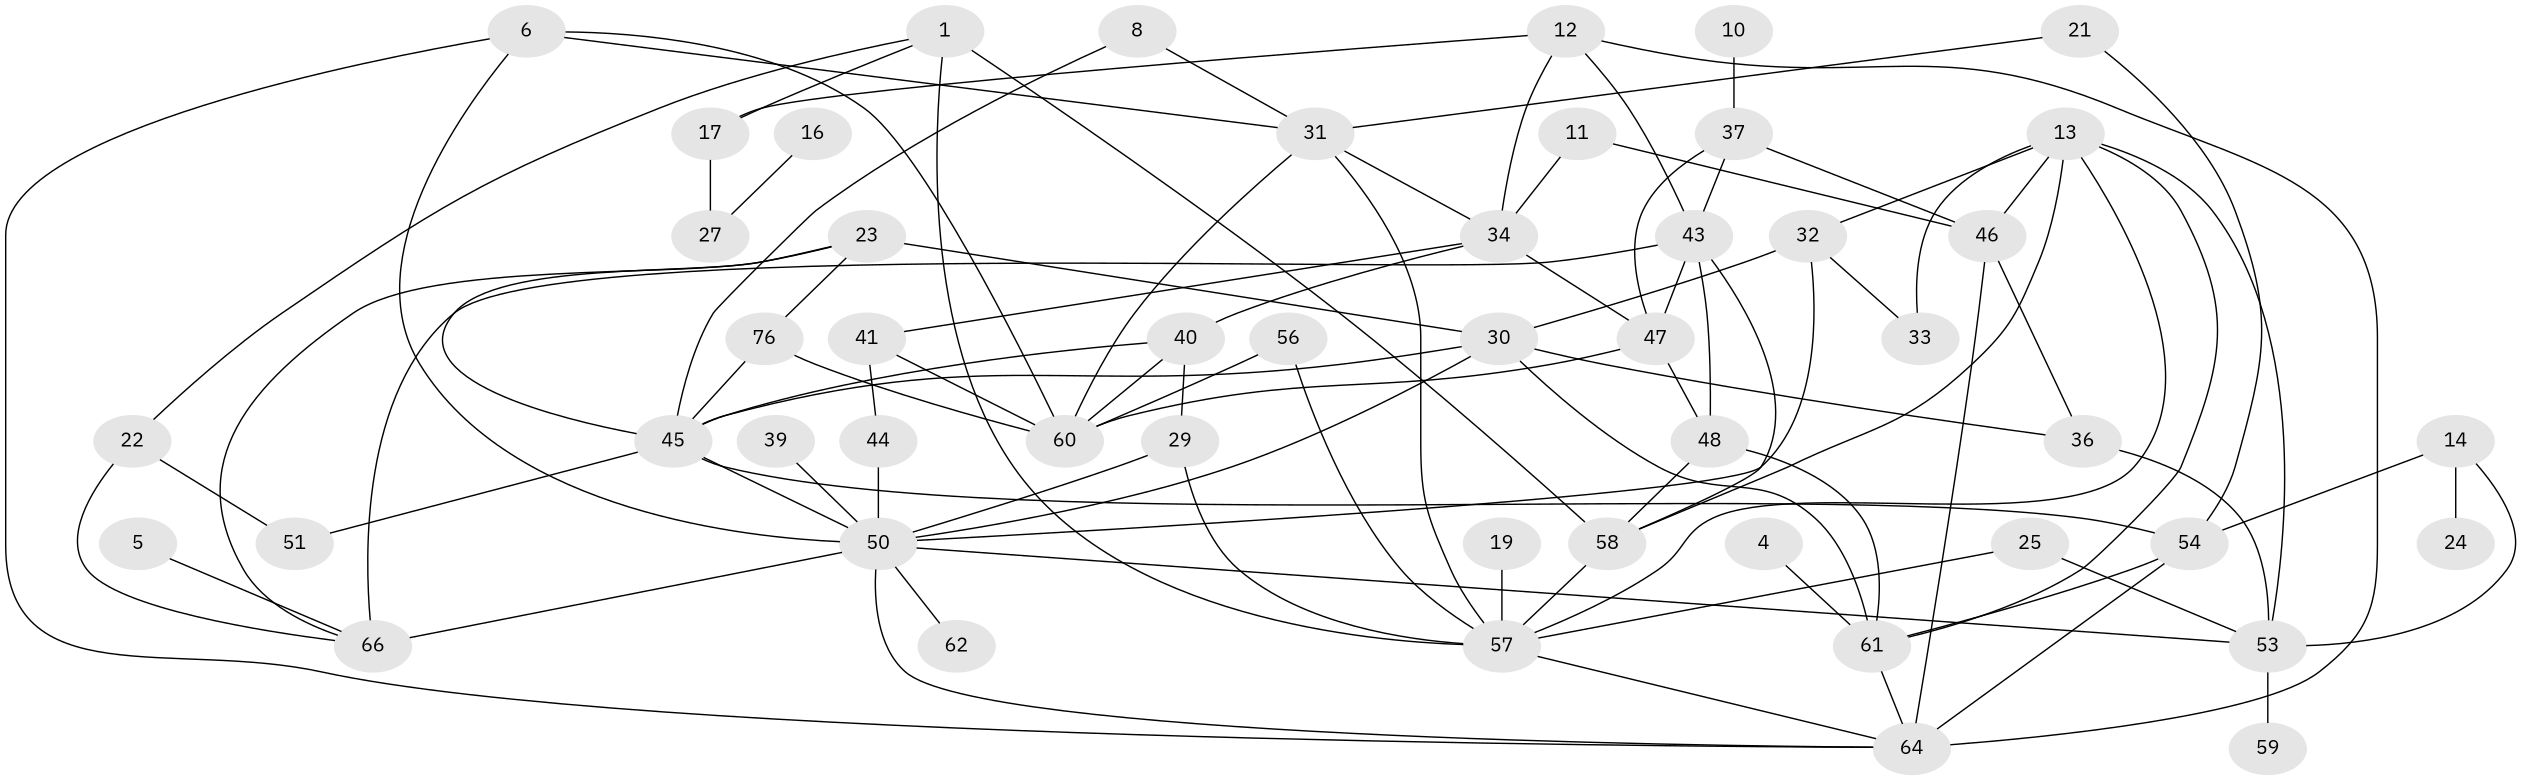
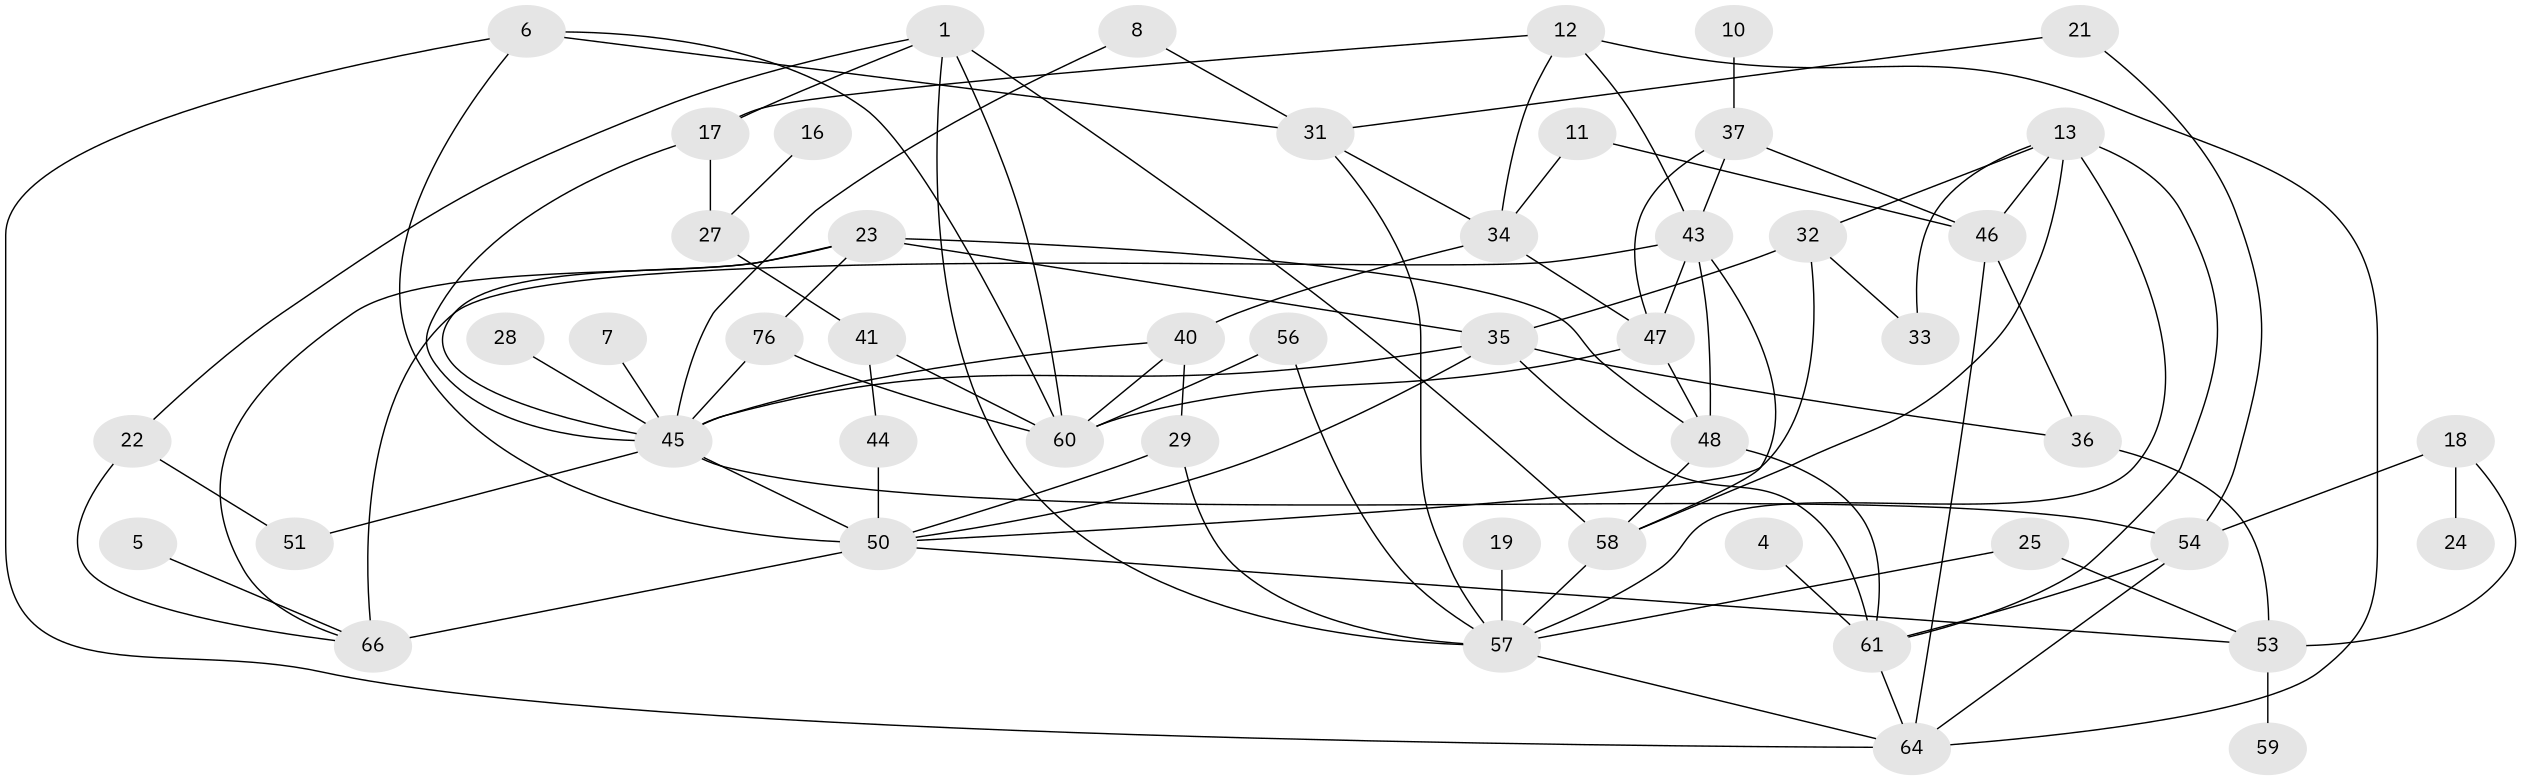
(1168, 273) -> (1025, 231)
none -> (1399, 277)
(1211, 283) -> (789, 288)
none -> (442, 303)
none -> (505, 339)
none -> (608, 339)
(1499, 339) -> (1499, 339)
(2270, 344) -> none
(776, 441) -> none
(2456, 441) -> (2456, 441)
(957, 646) -> none
(1304, 730) -> none
